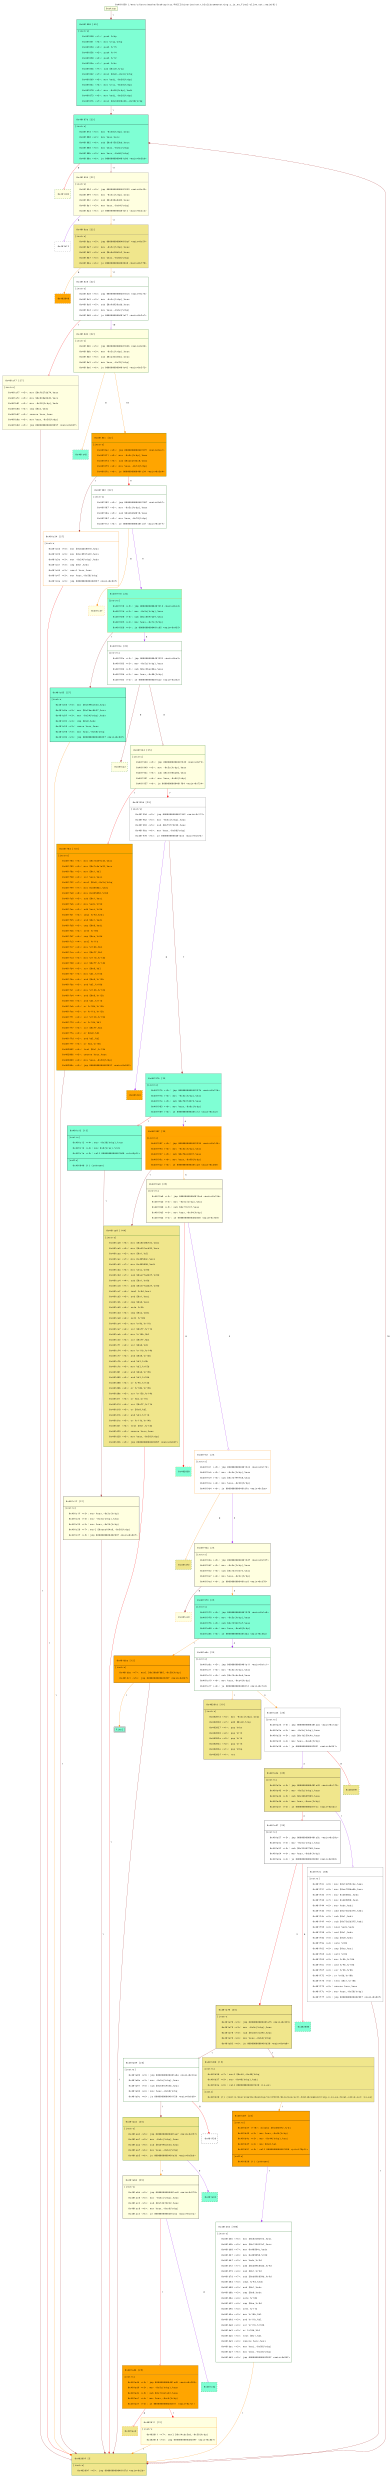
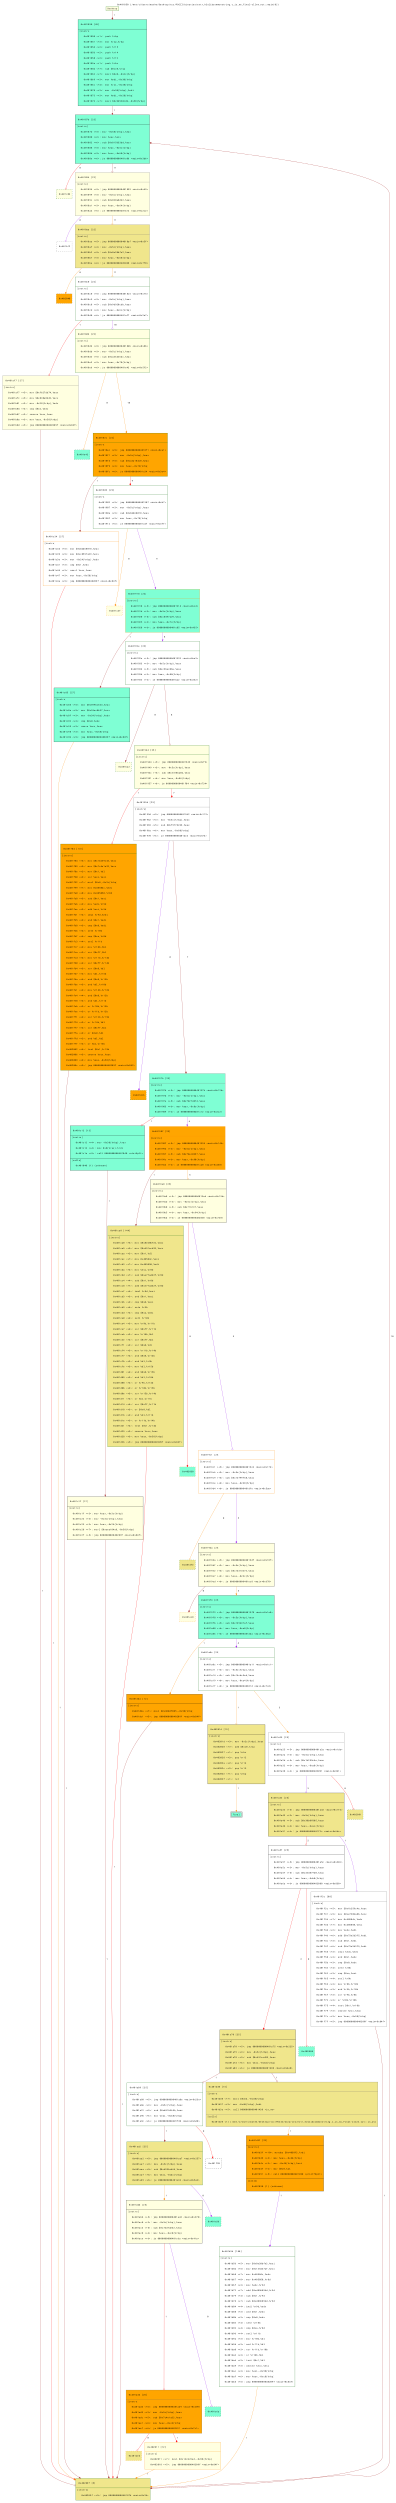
(122, 1702) -> (236, 1797)
